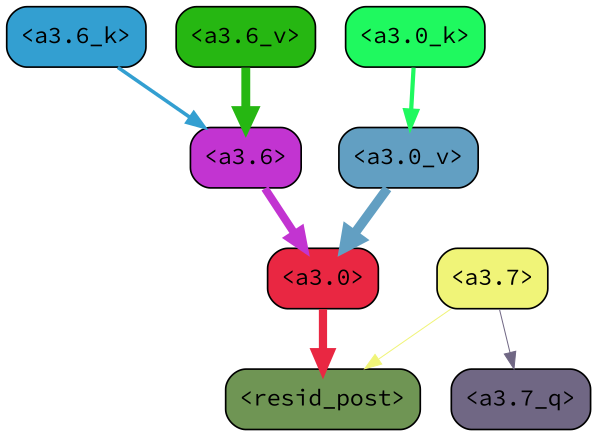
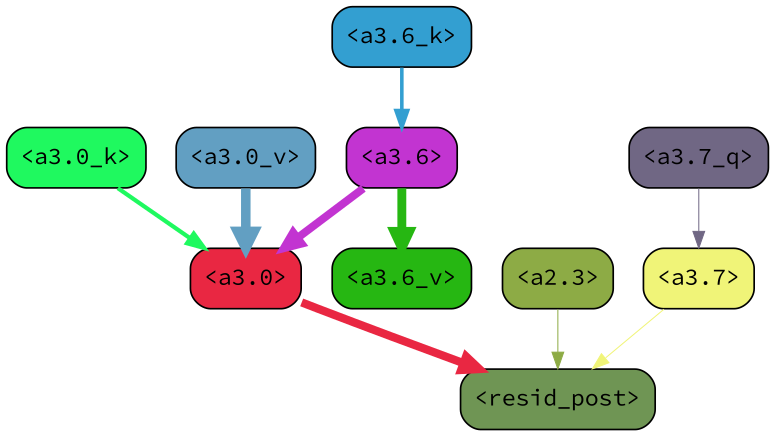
(246, 89) -> (402, 210)
(412, 89) -> (154, 213)
none -> (558, 279)
(505, 331) -> (699, 210)
